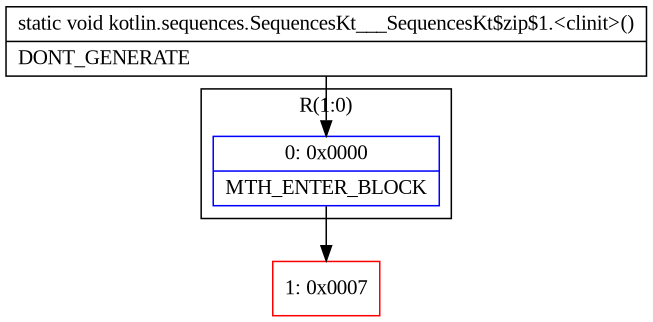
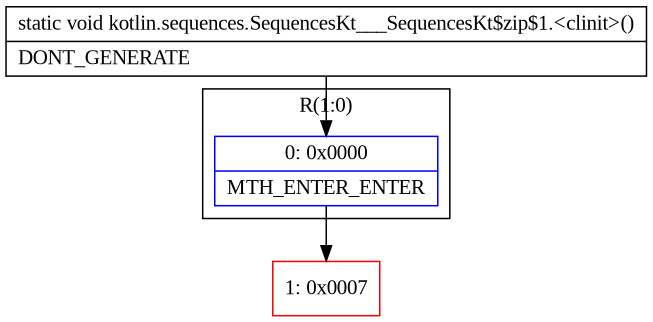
(326, 188) -> (326, 188)
